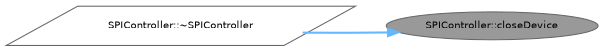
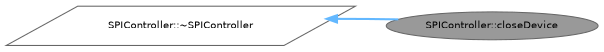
(345, 33) -> (368, 19)
